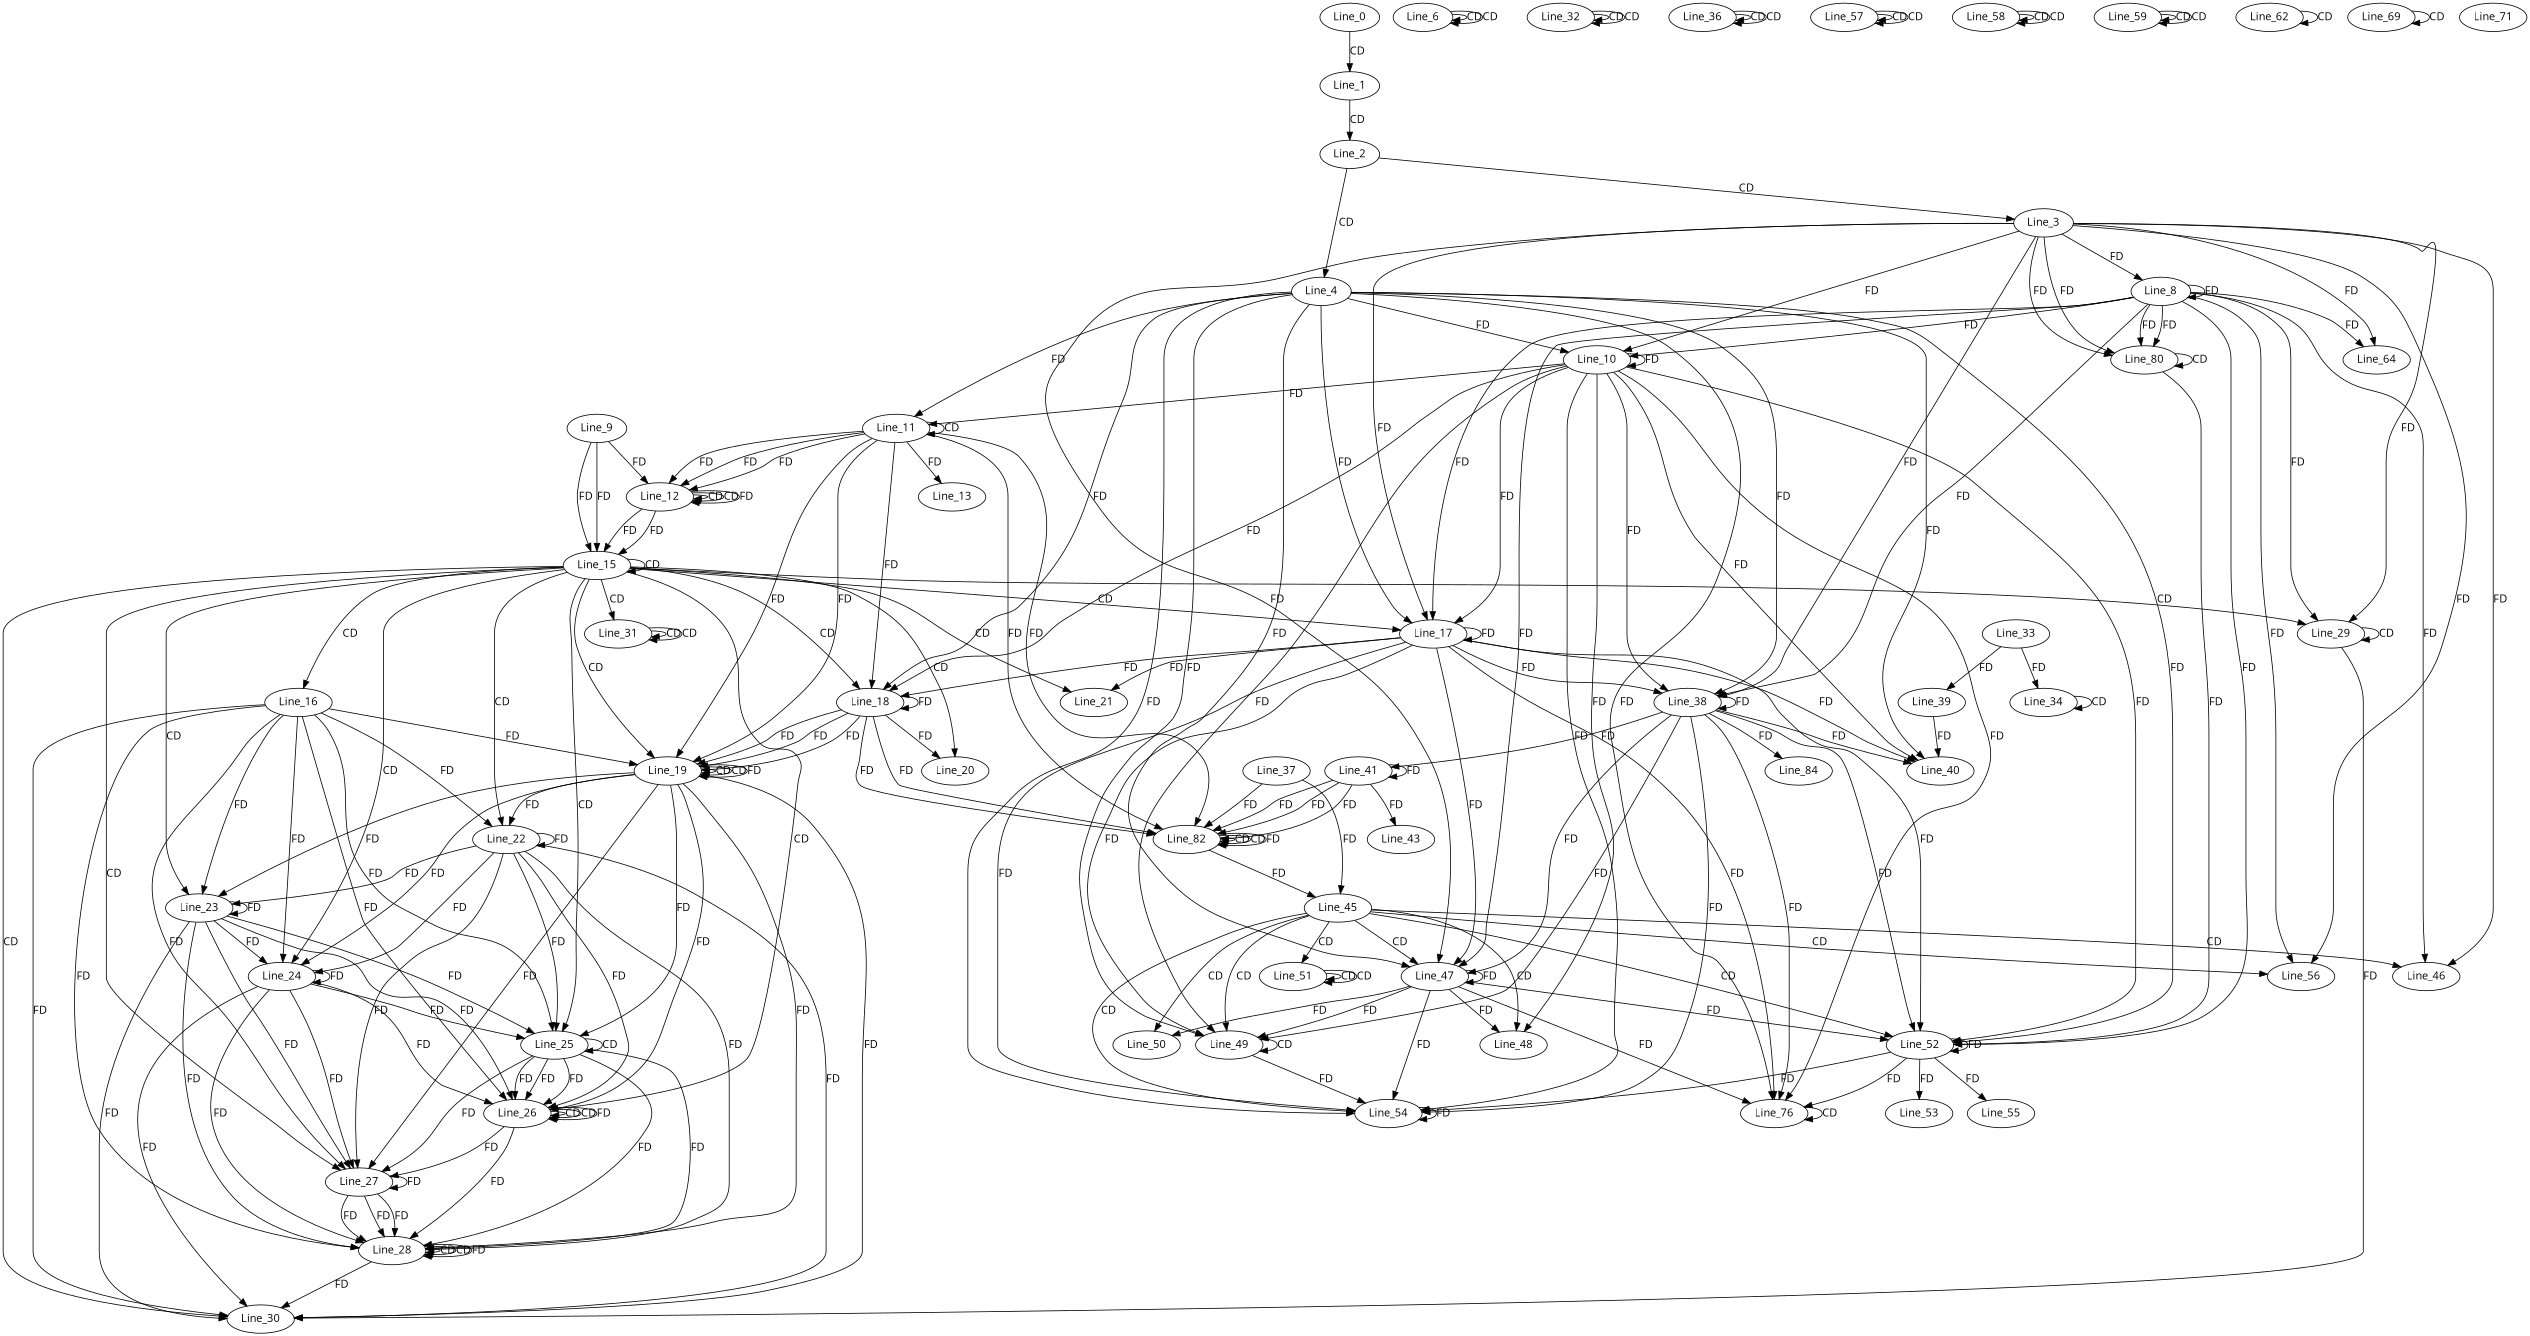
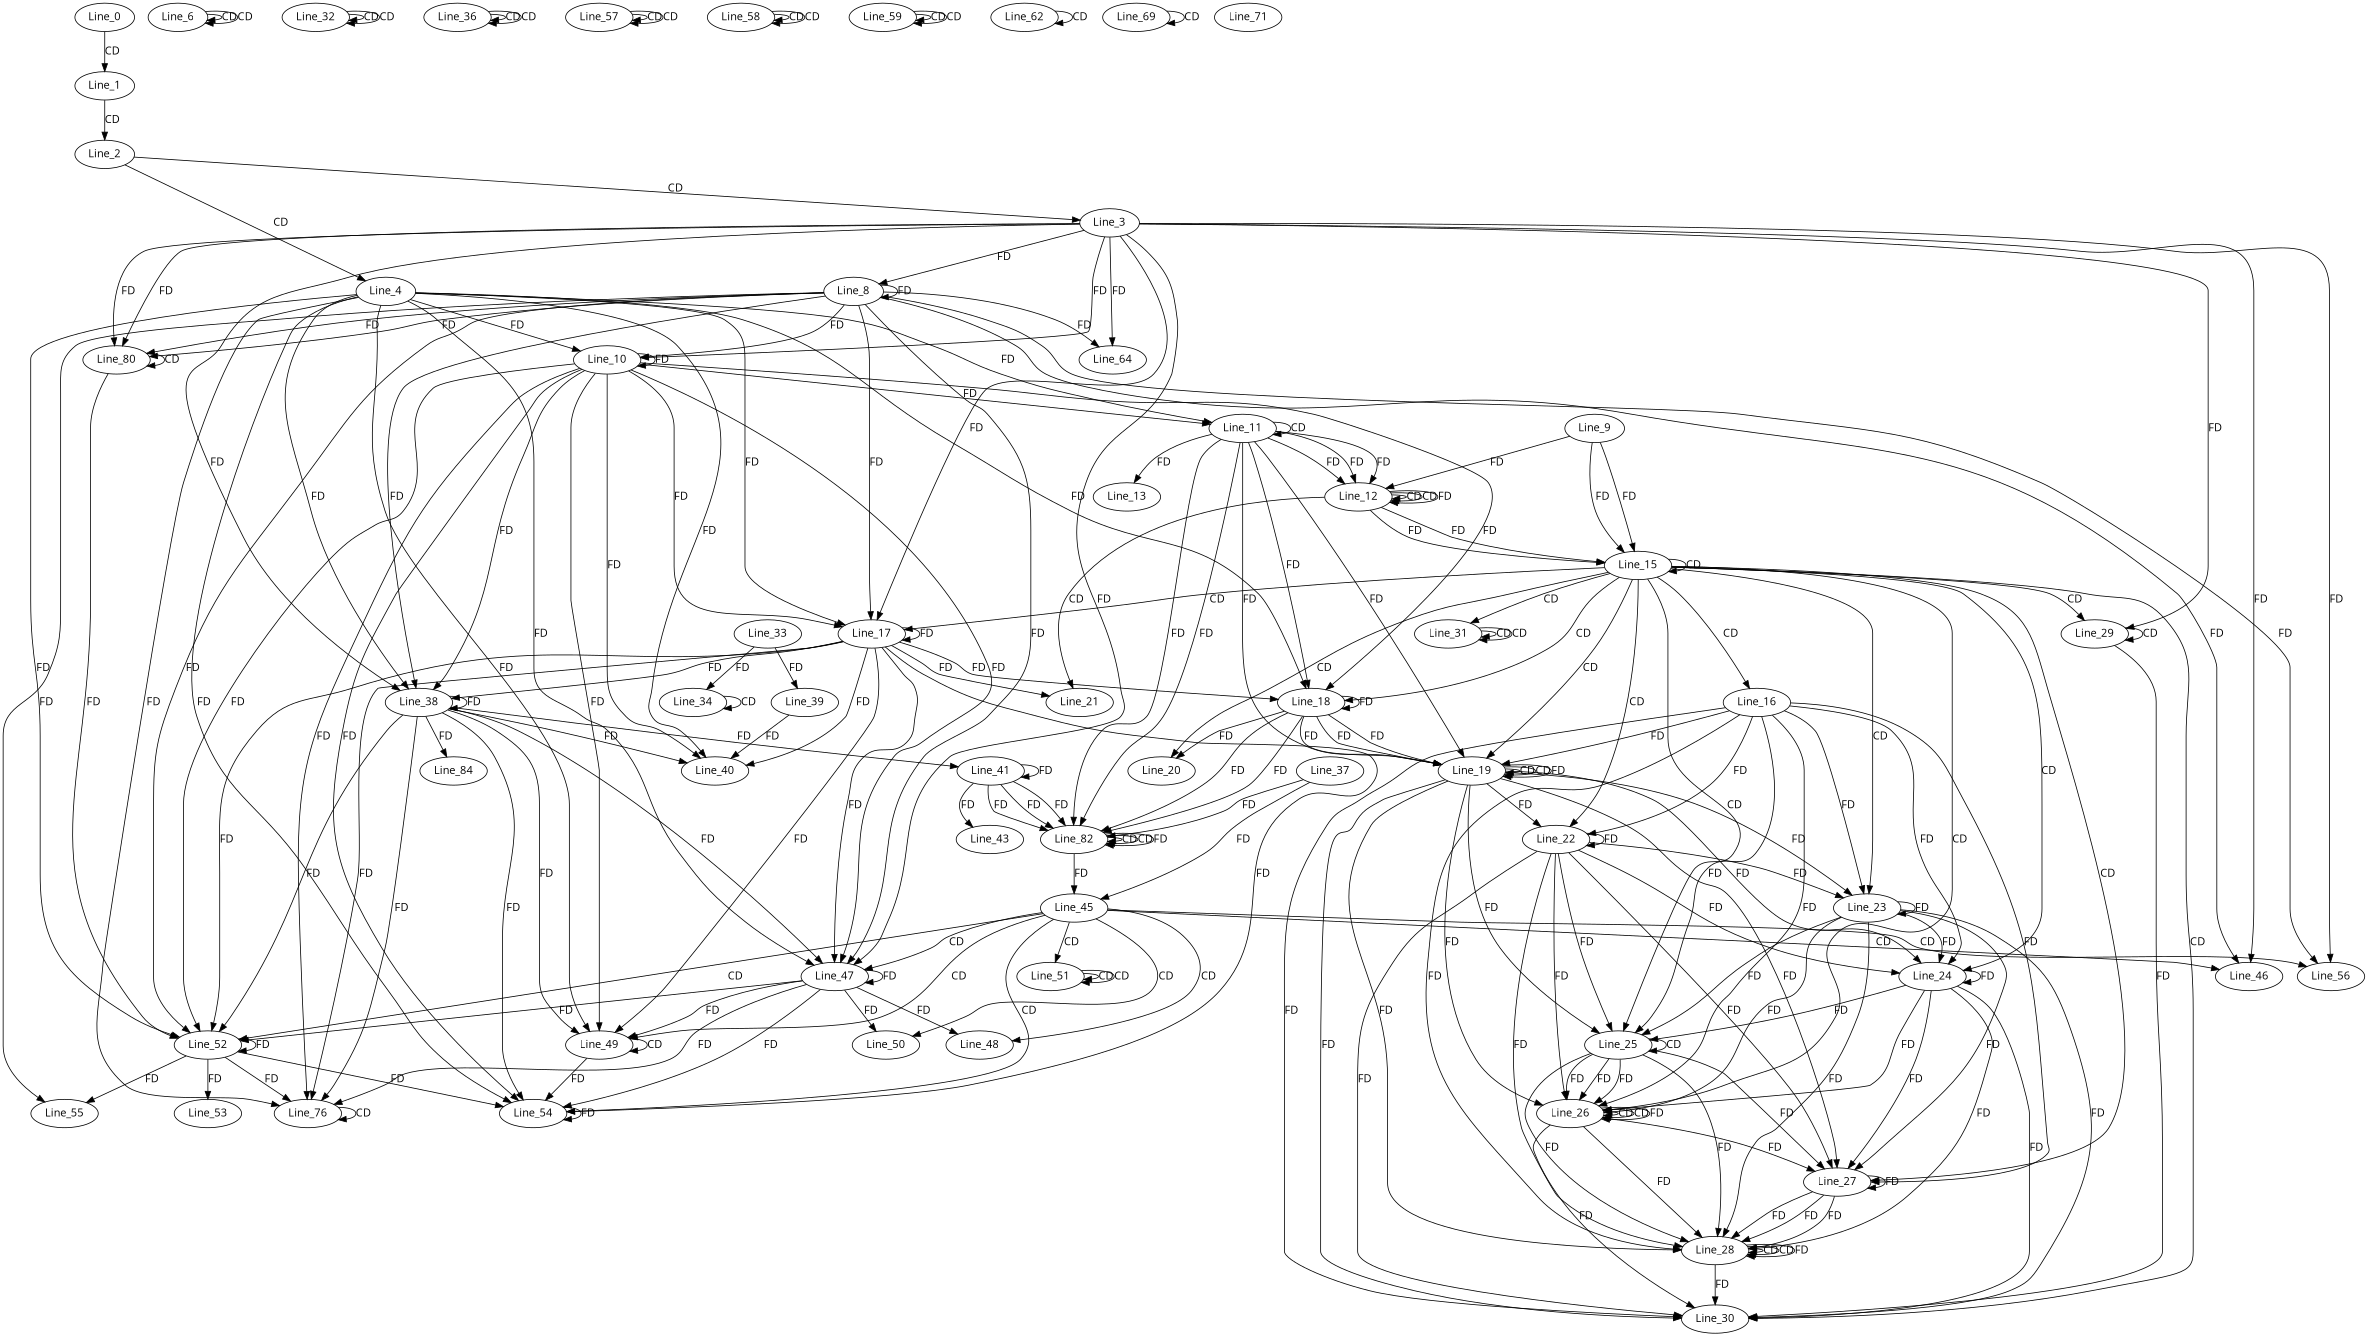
(2291, 423) -> (64, 360)
(869, 593) -> (1152, 531)
(1592, 712) -> (959, 612)
none -> (1578, 1219)
